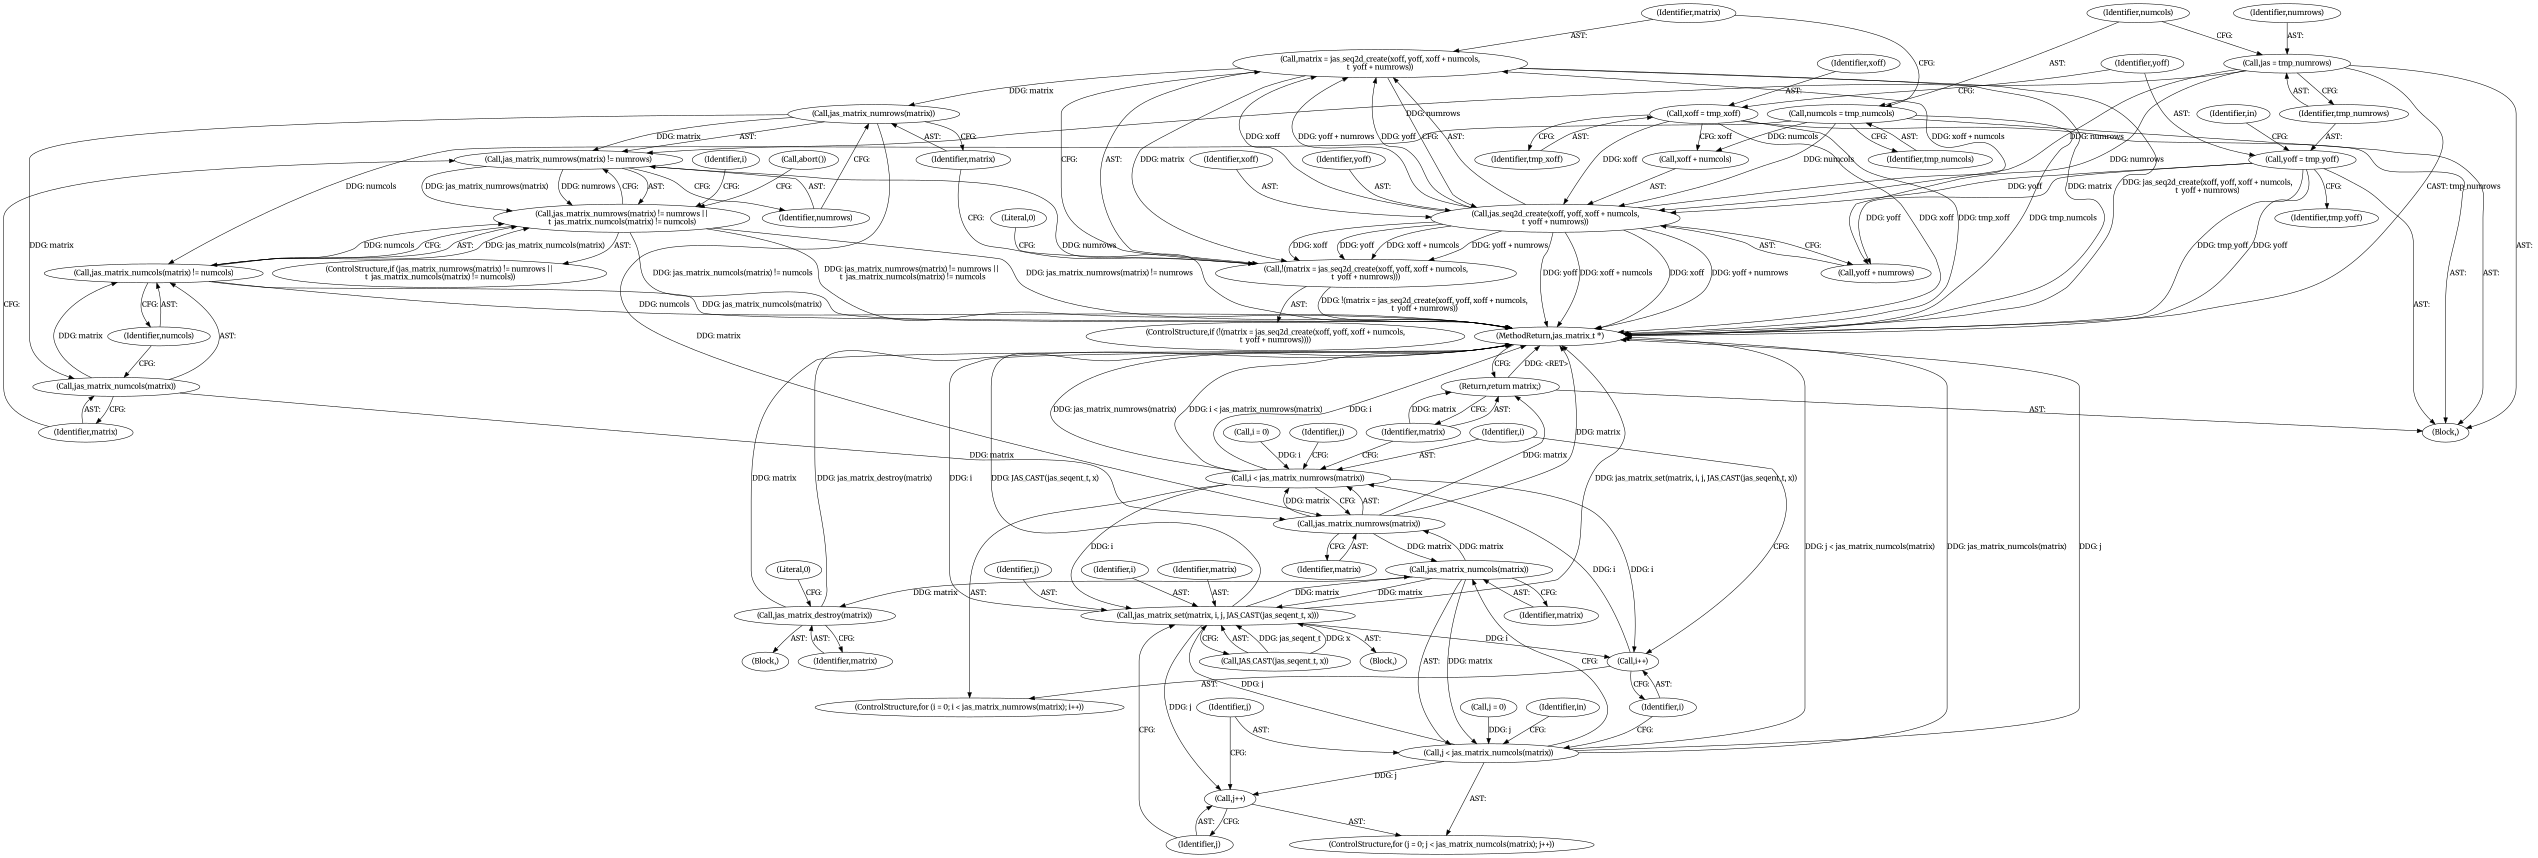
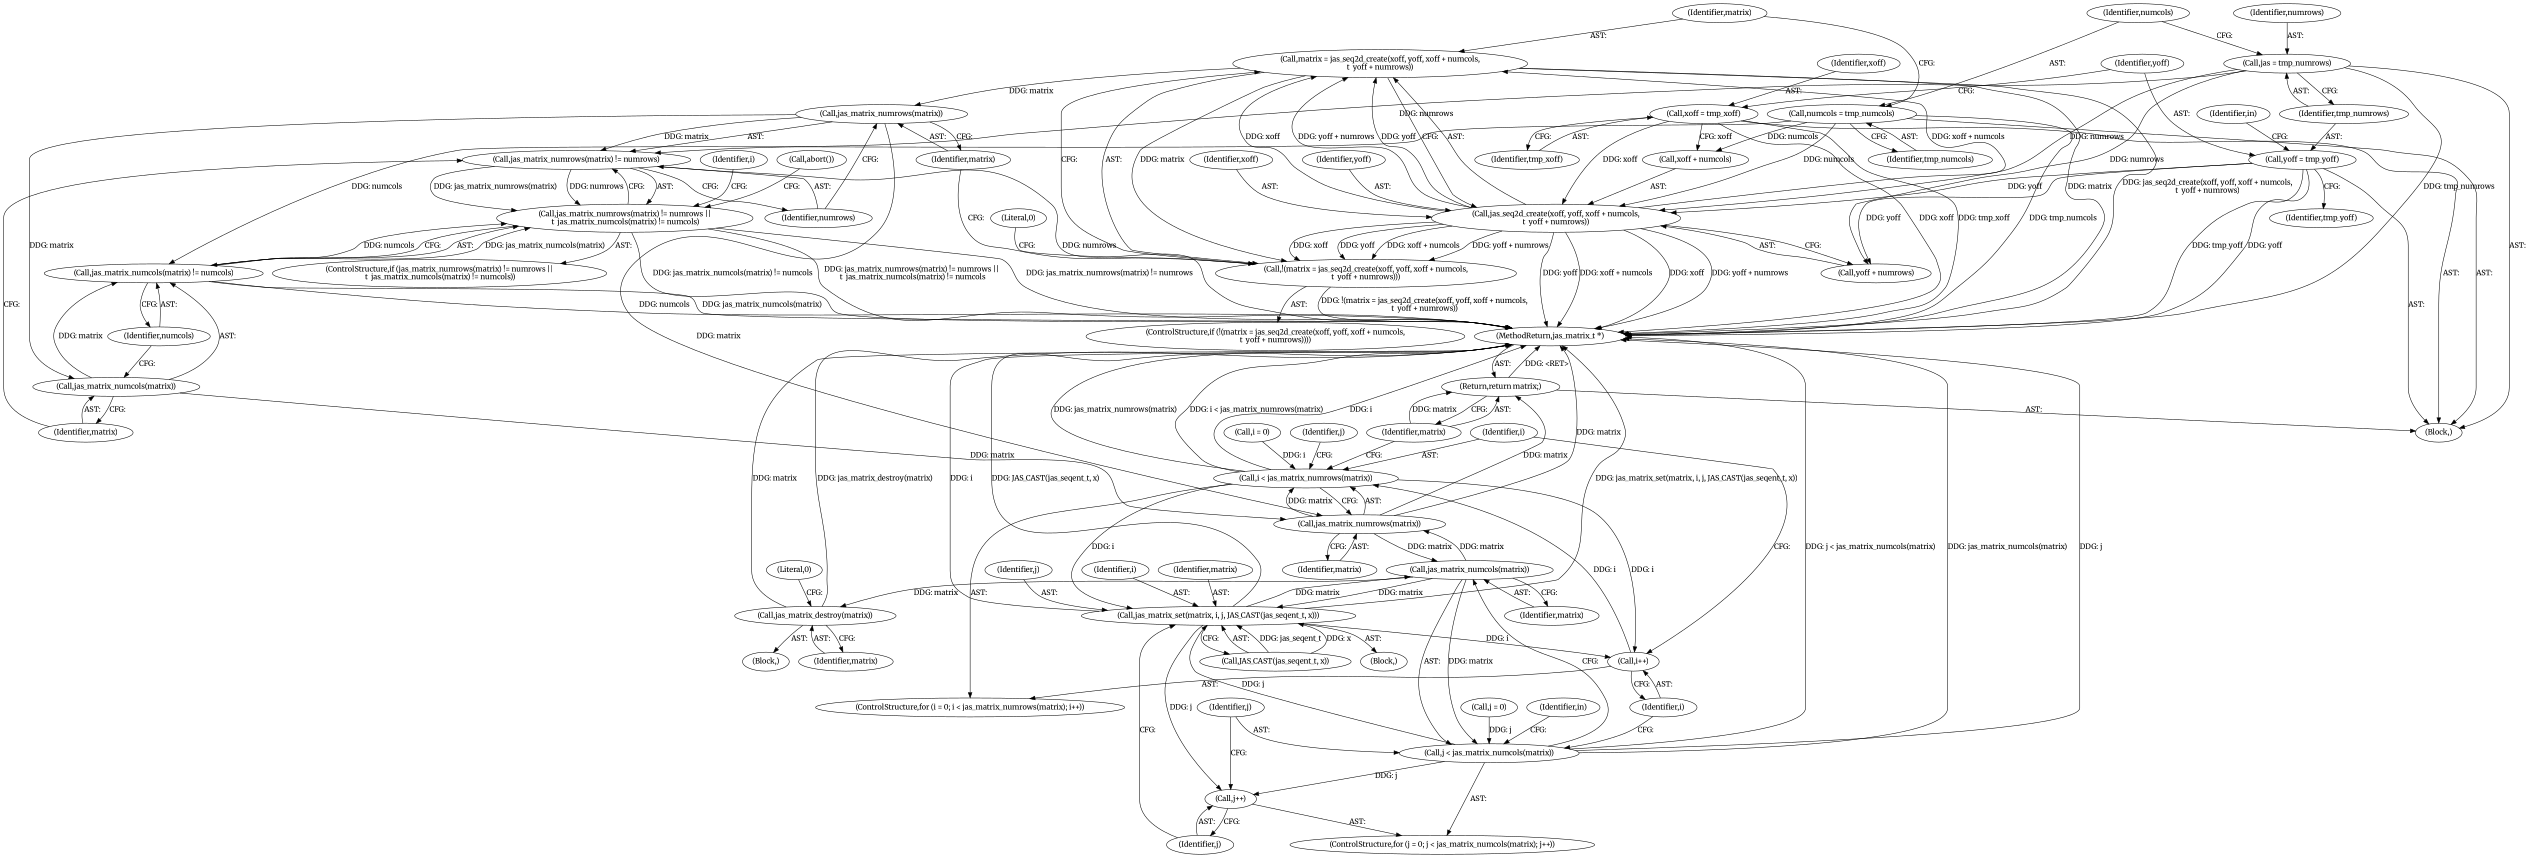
(2464, 187) -> (2459, 187)
(1503, 364) -> (1504, 364)
